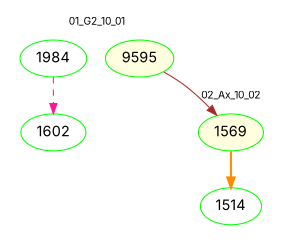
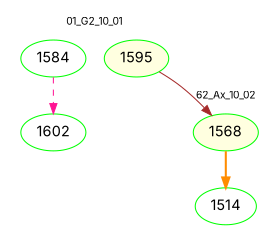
(53, 59) -> (53, 59)
(140, 59) -> (137, 59)
(231, 96) -> (226, 96)
(231, 132) -> (226, 132)
